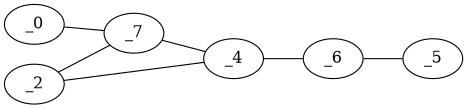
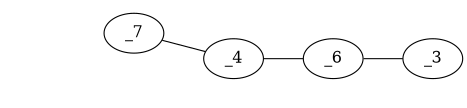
(34, 24) -> none
(433, 59) -> (433, 59)
(34, 84) -> none
